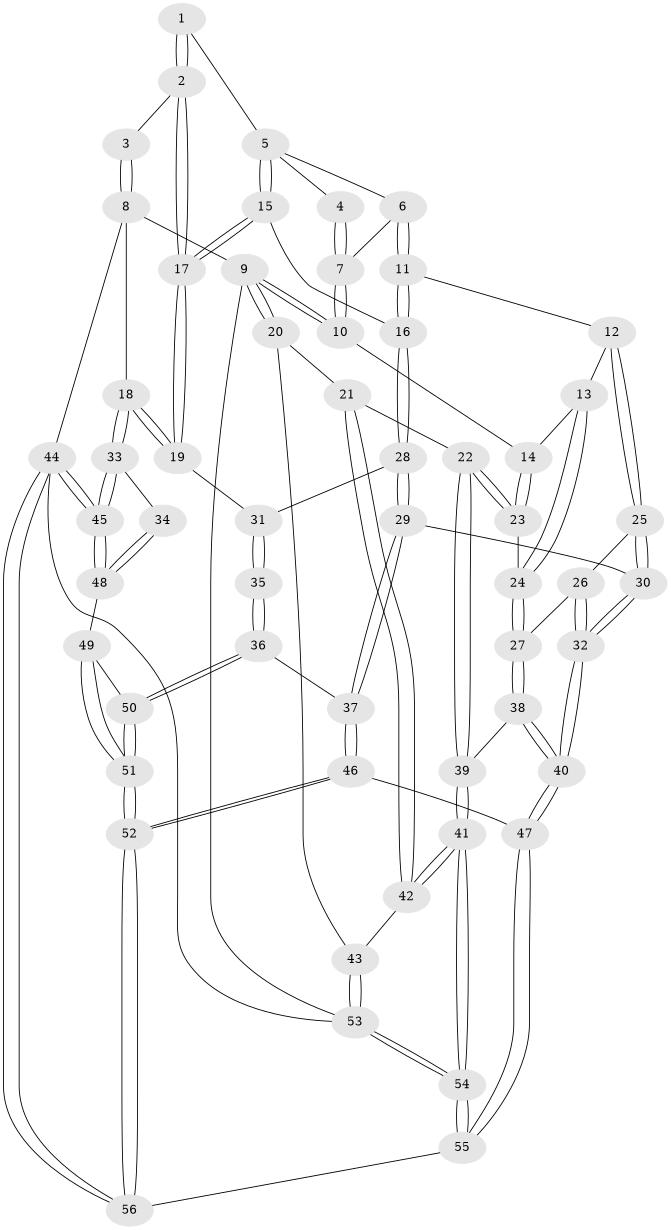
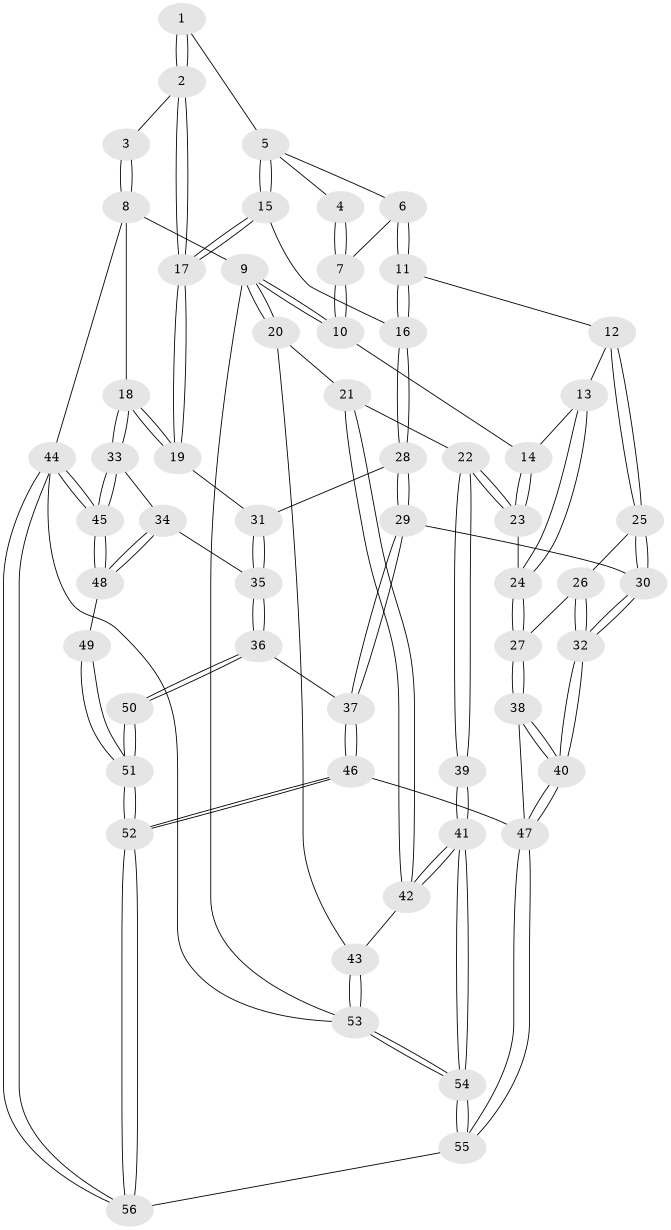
none -> (206, 549)
(108, 678) -> none
(490, 740) -> (522, 772)
